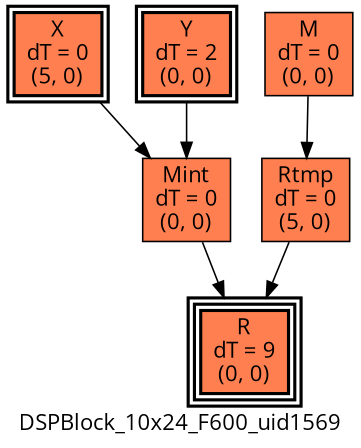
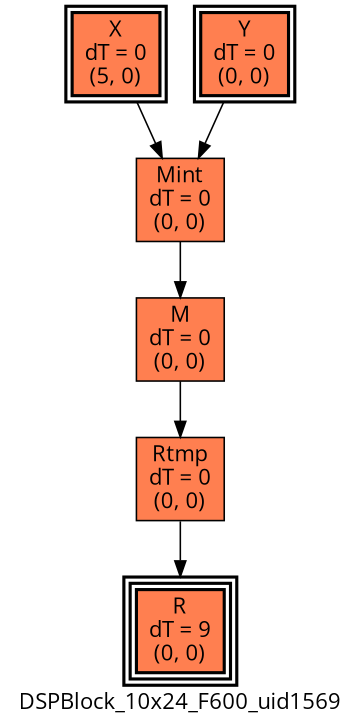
(187, 54) -> (245, 54)
(306, 200) -> (180, 479)
(210, 262) -> (180, 262)
